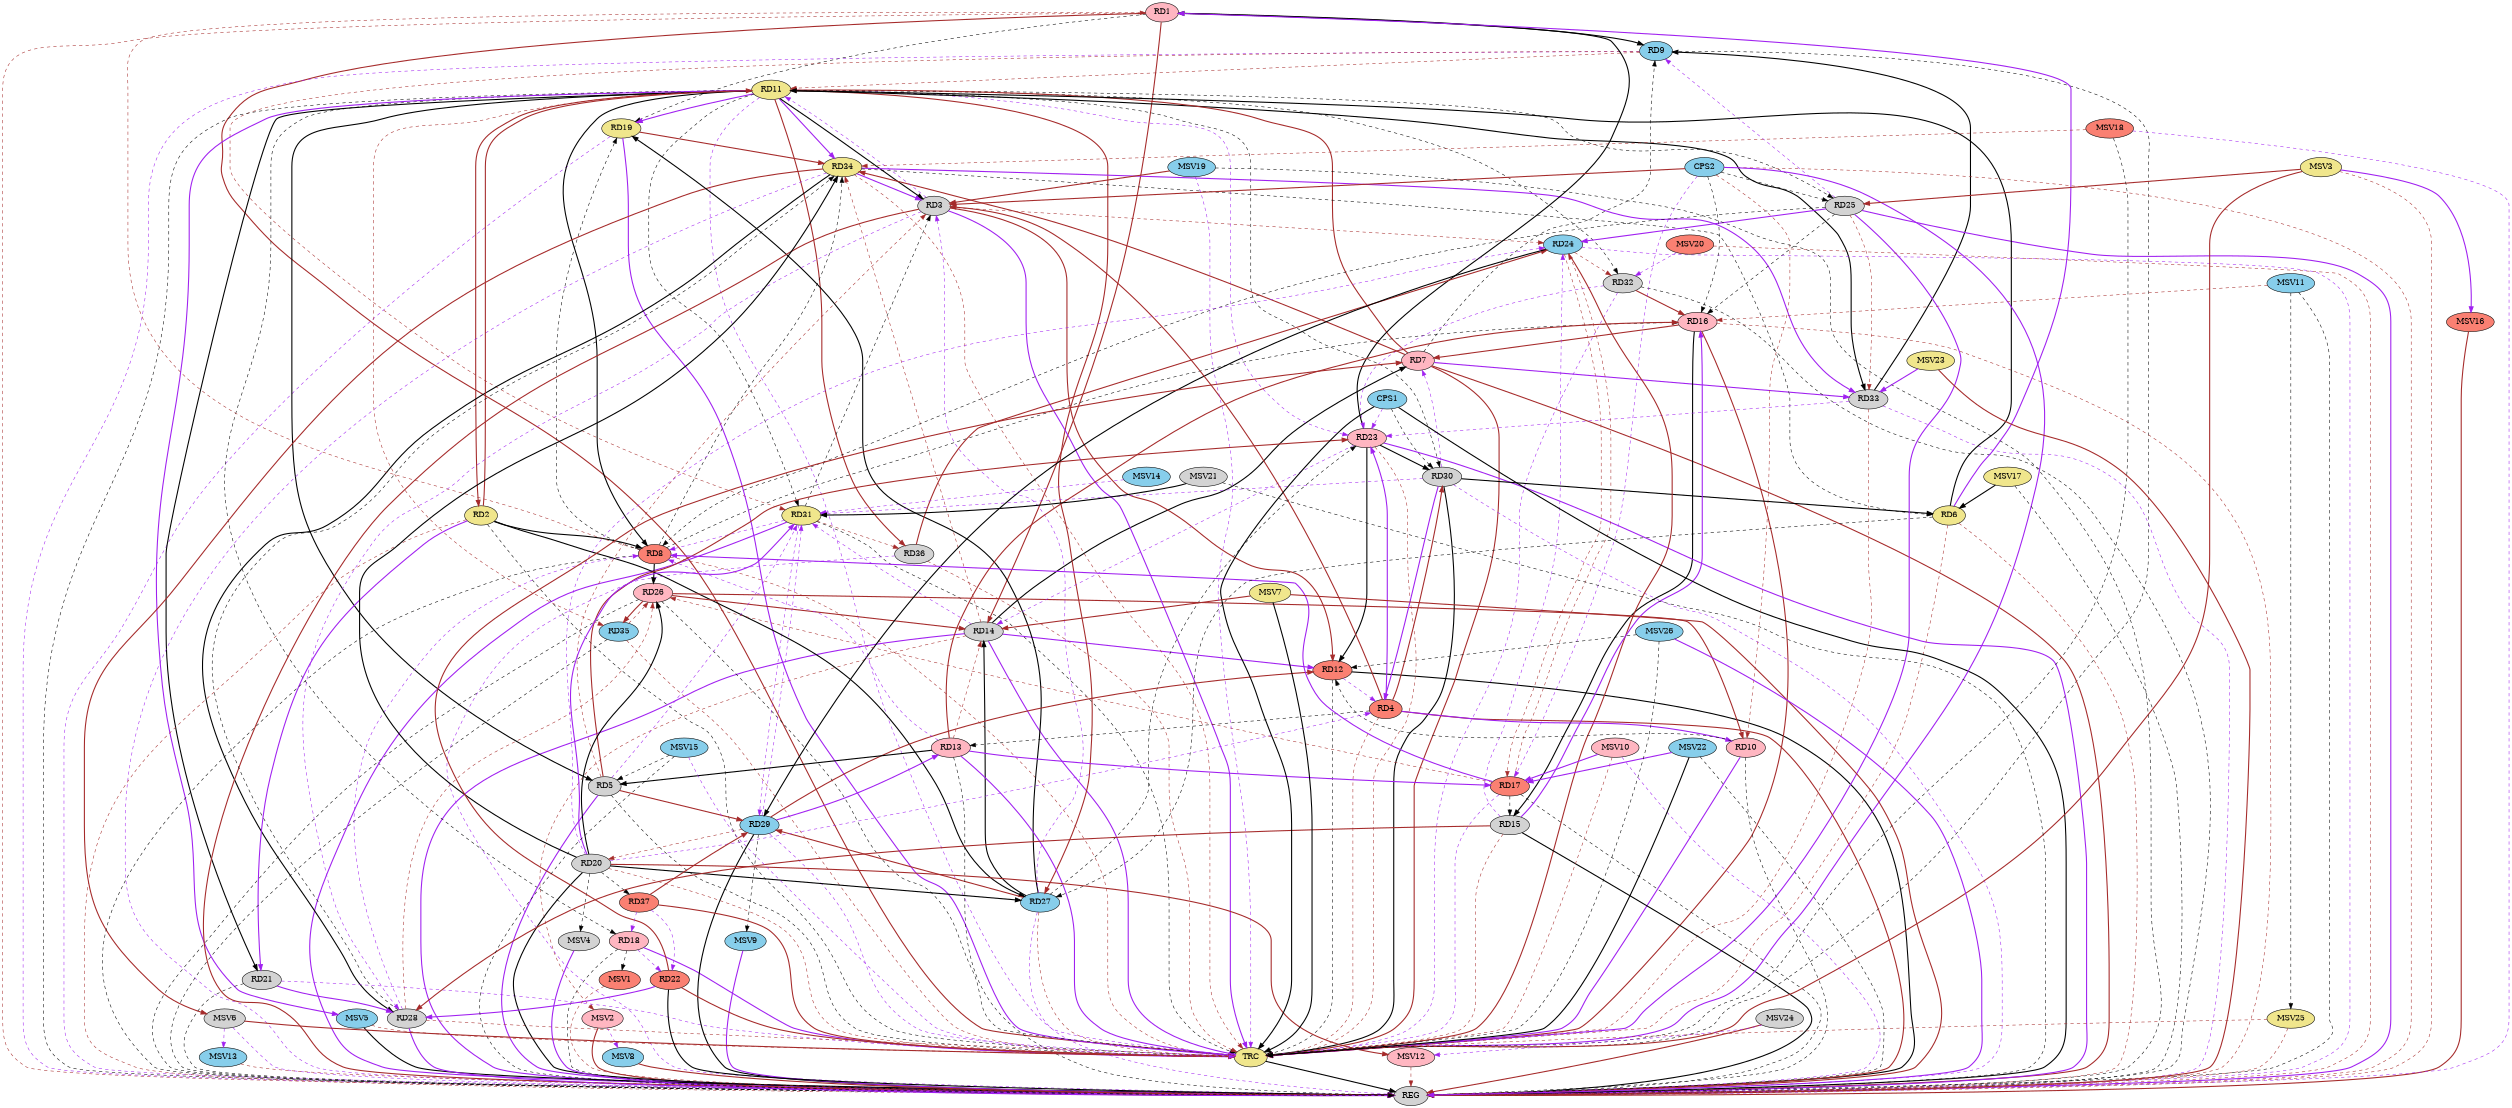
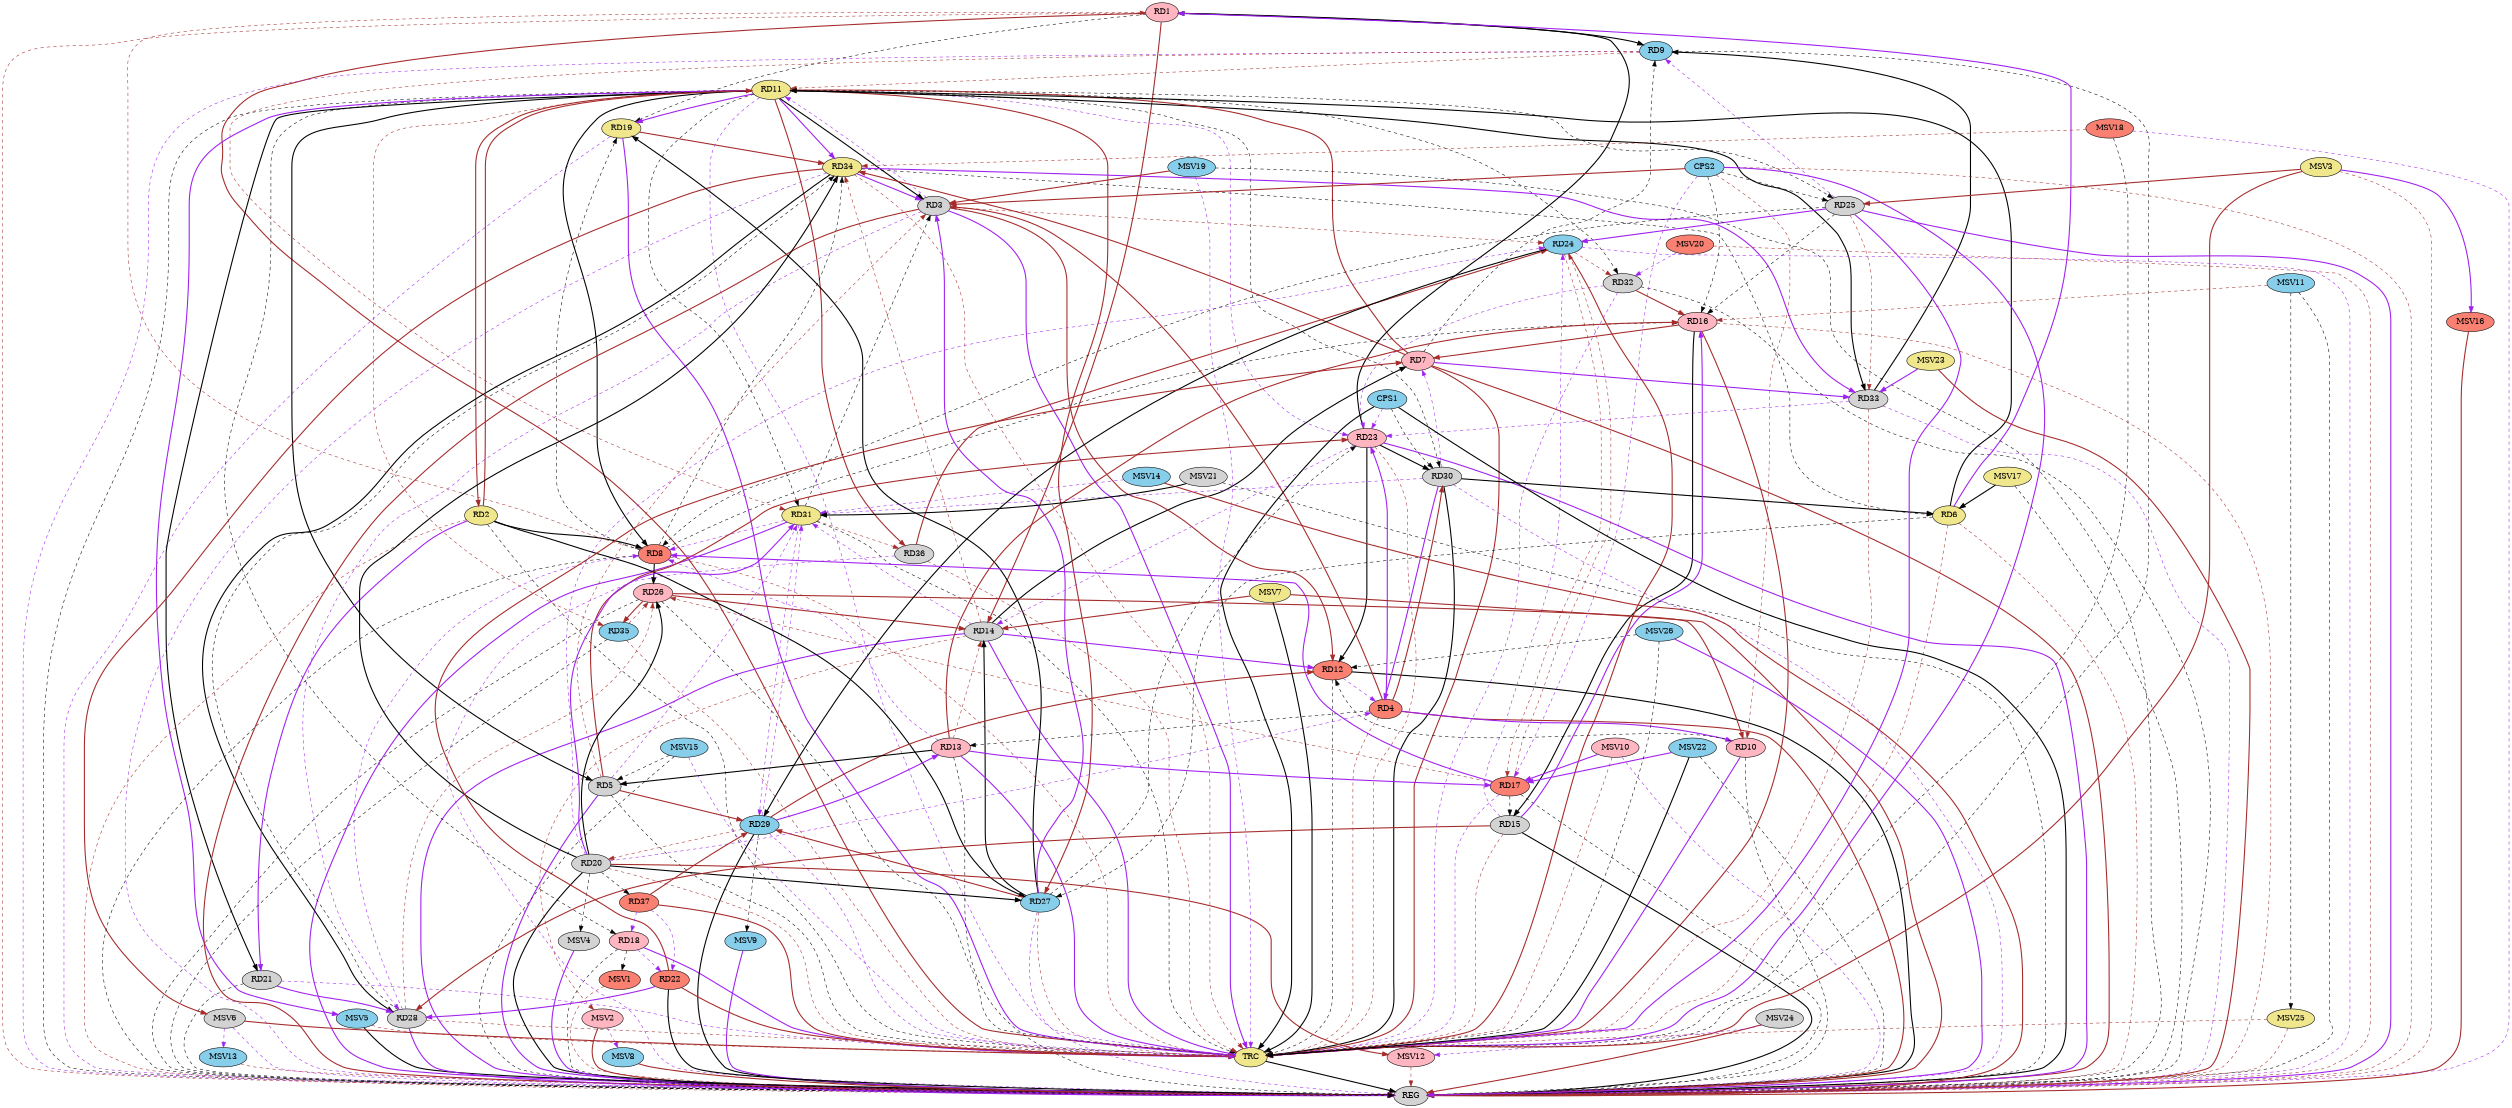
(1057, 538) -> (1057, 538)
none -> (1949, 797)
